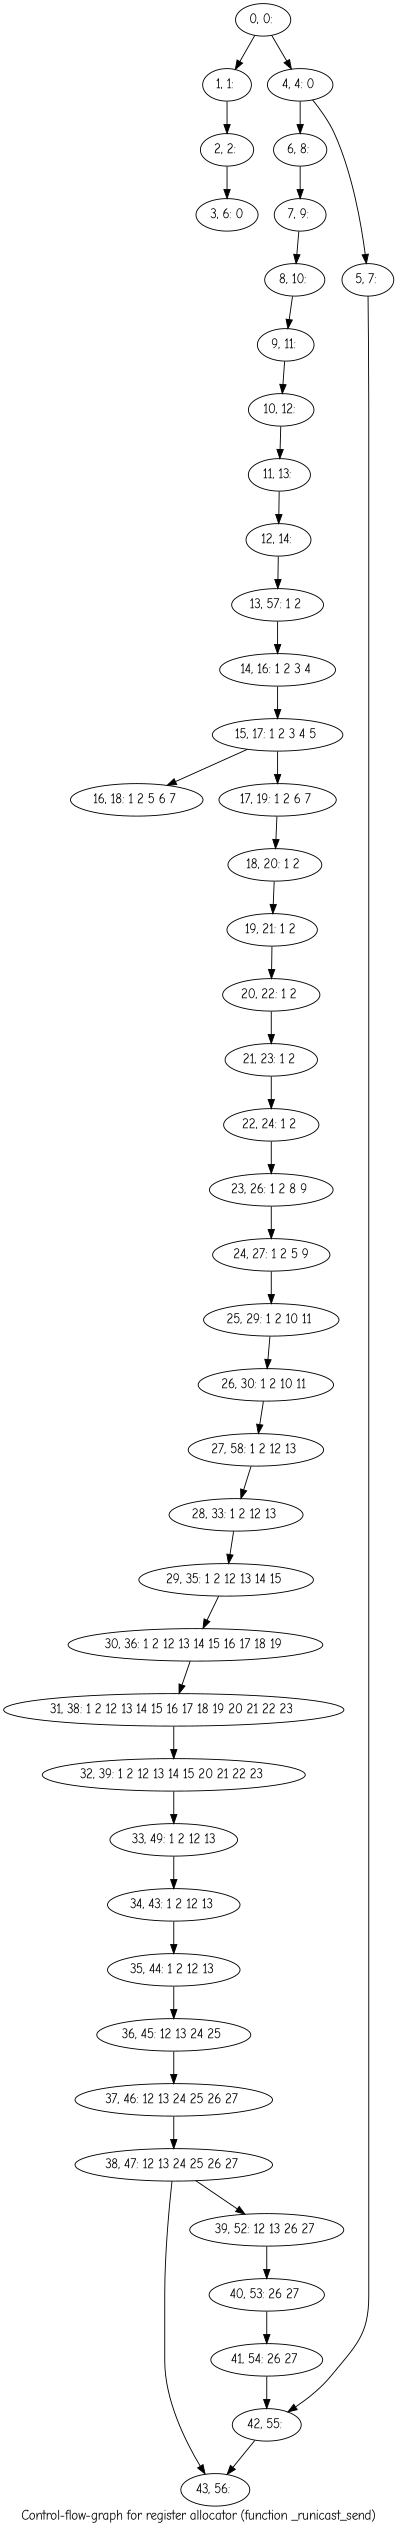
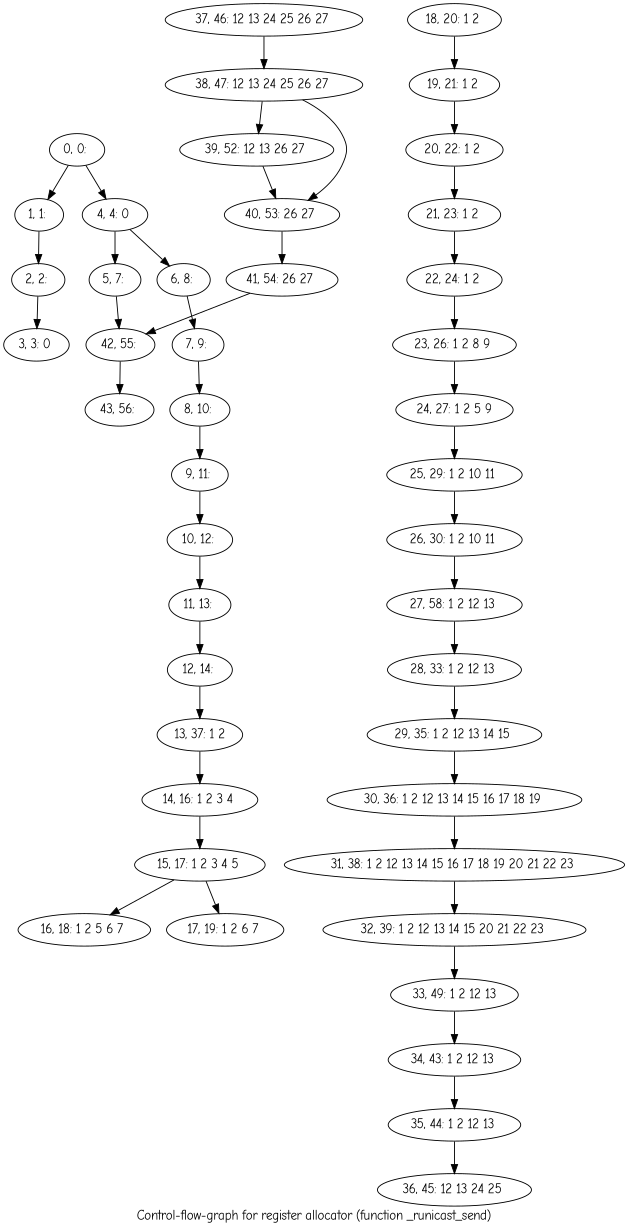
(227, 215) -> (36, 345)
(278, 605) -> (200, 735)
(276, 828) -> none
(174, 2063) -> none
(165, 2327) -> (346, 143)
